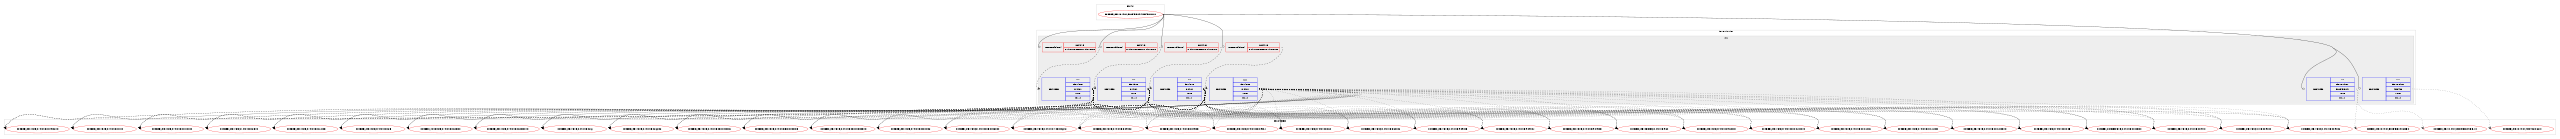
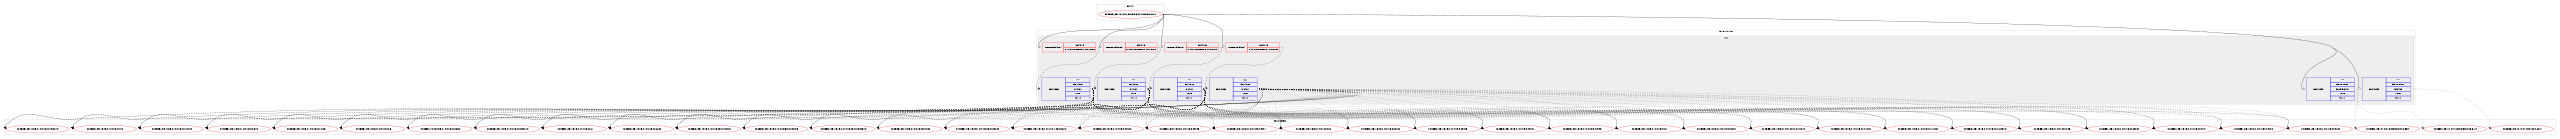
(1179, 129) -> (1179, 129)
(1649, 129) -> (1649, 129)
(2119, 129) -> (2119, 129)
(2254, 129) -> (2254, 129)
(2388, 129) -> (2388, 129)
